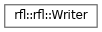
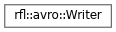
(51, 16) -> (58, 16)
